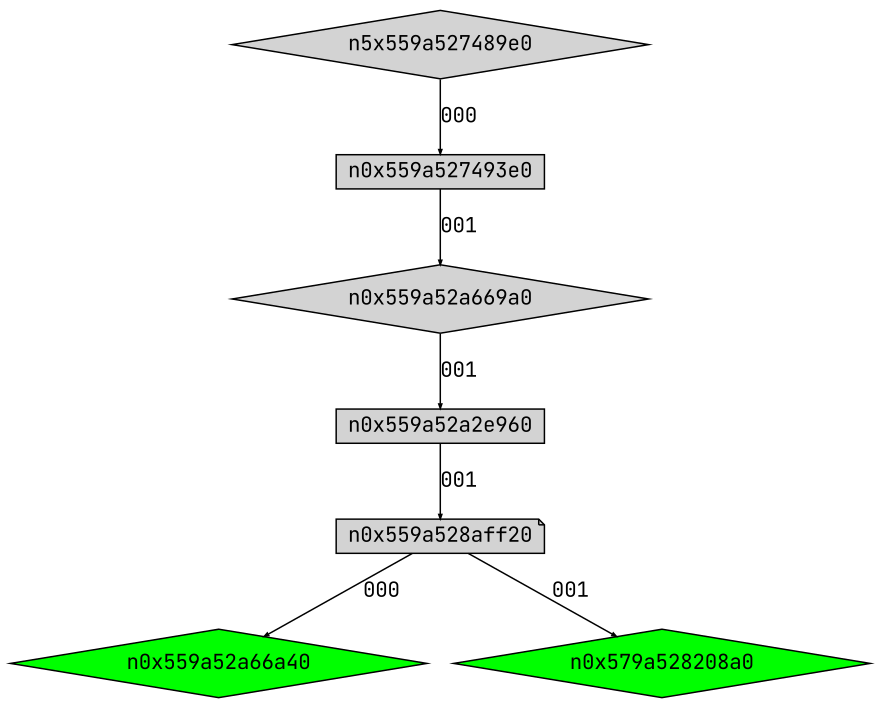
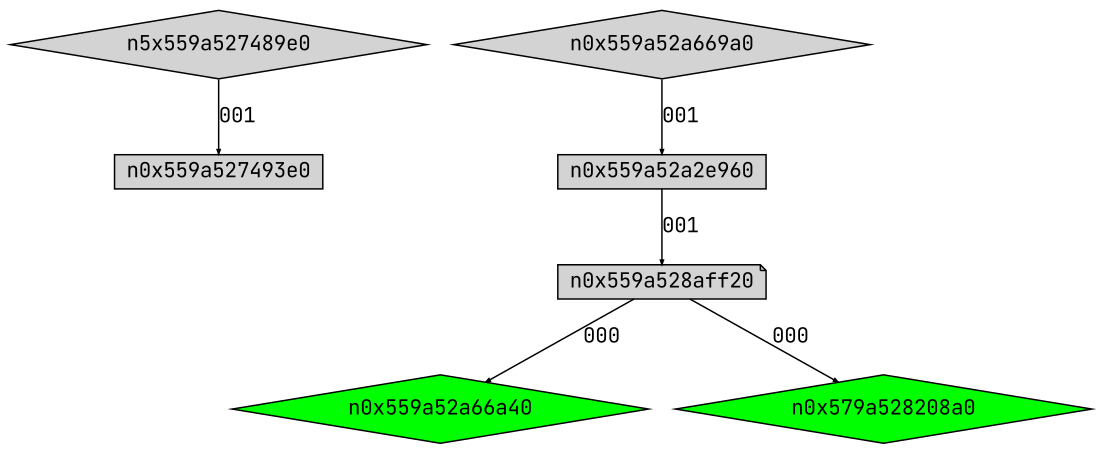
(459, 117) -> (237, 117)
(440, 225) -> none
(570, 591) -> (791, 337)
